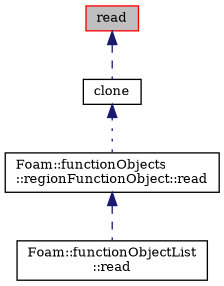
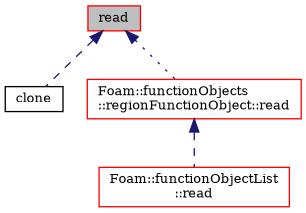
(112, 135) -> (155, 60)
(112, 173) -> (194, 99)
(112, 261) -> (194, 187)
